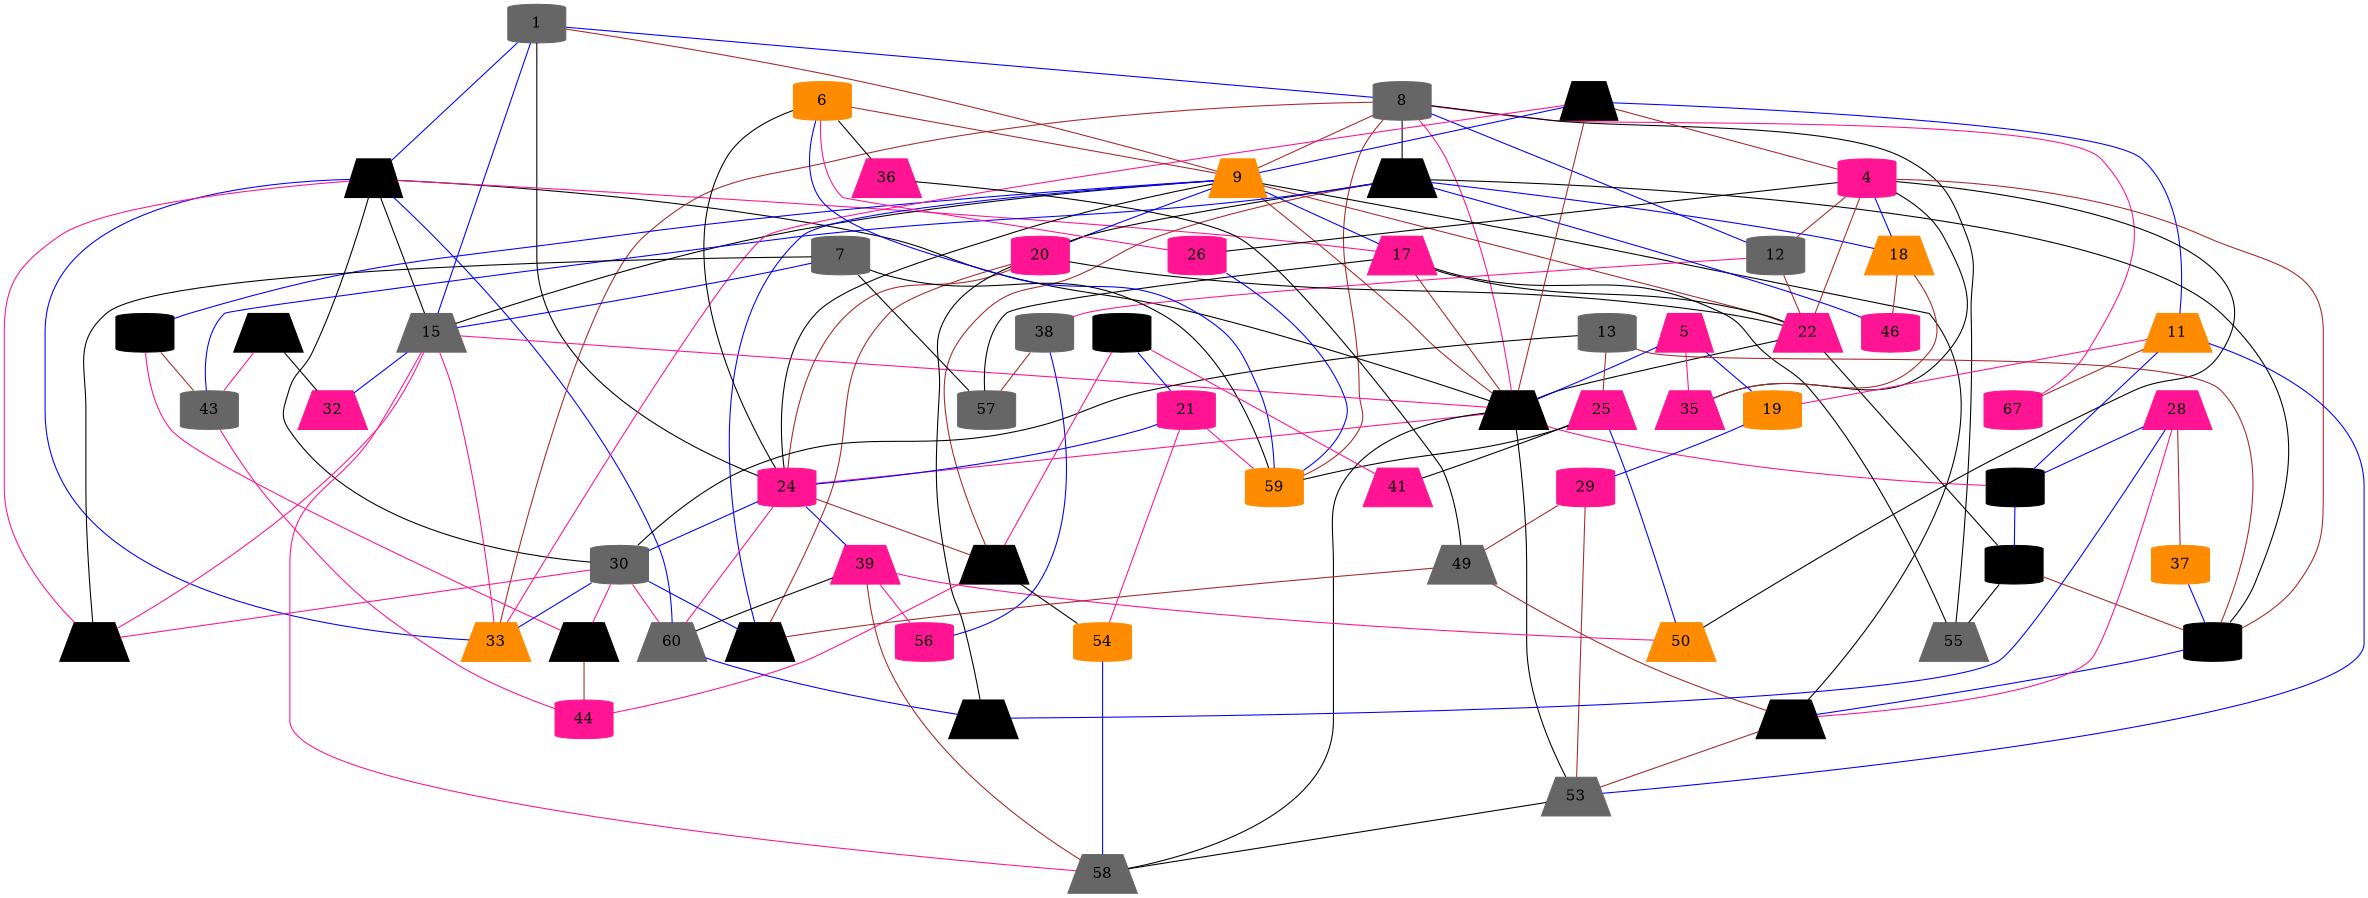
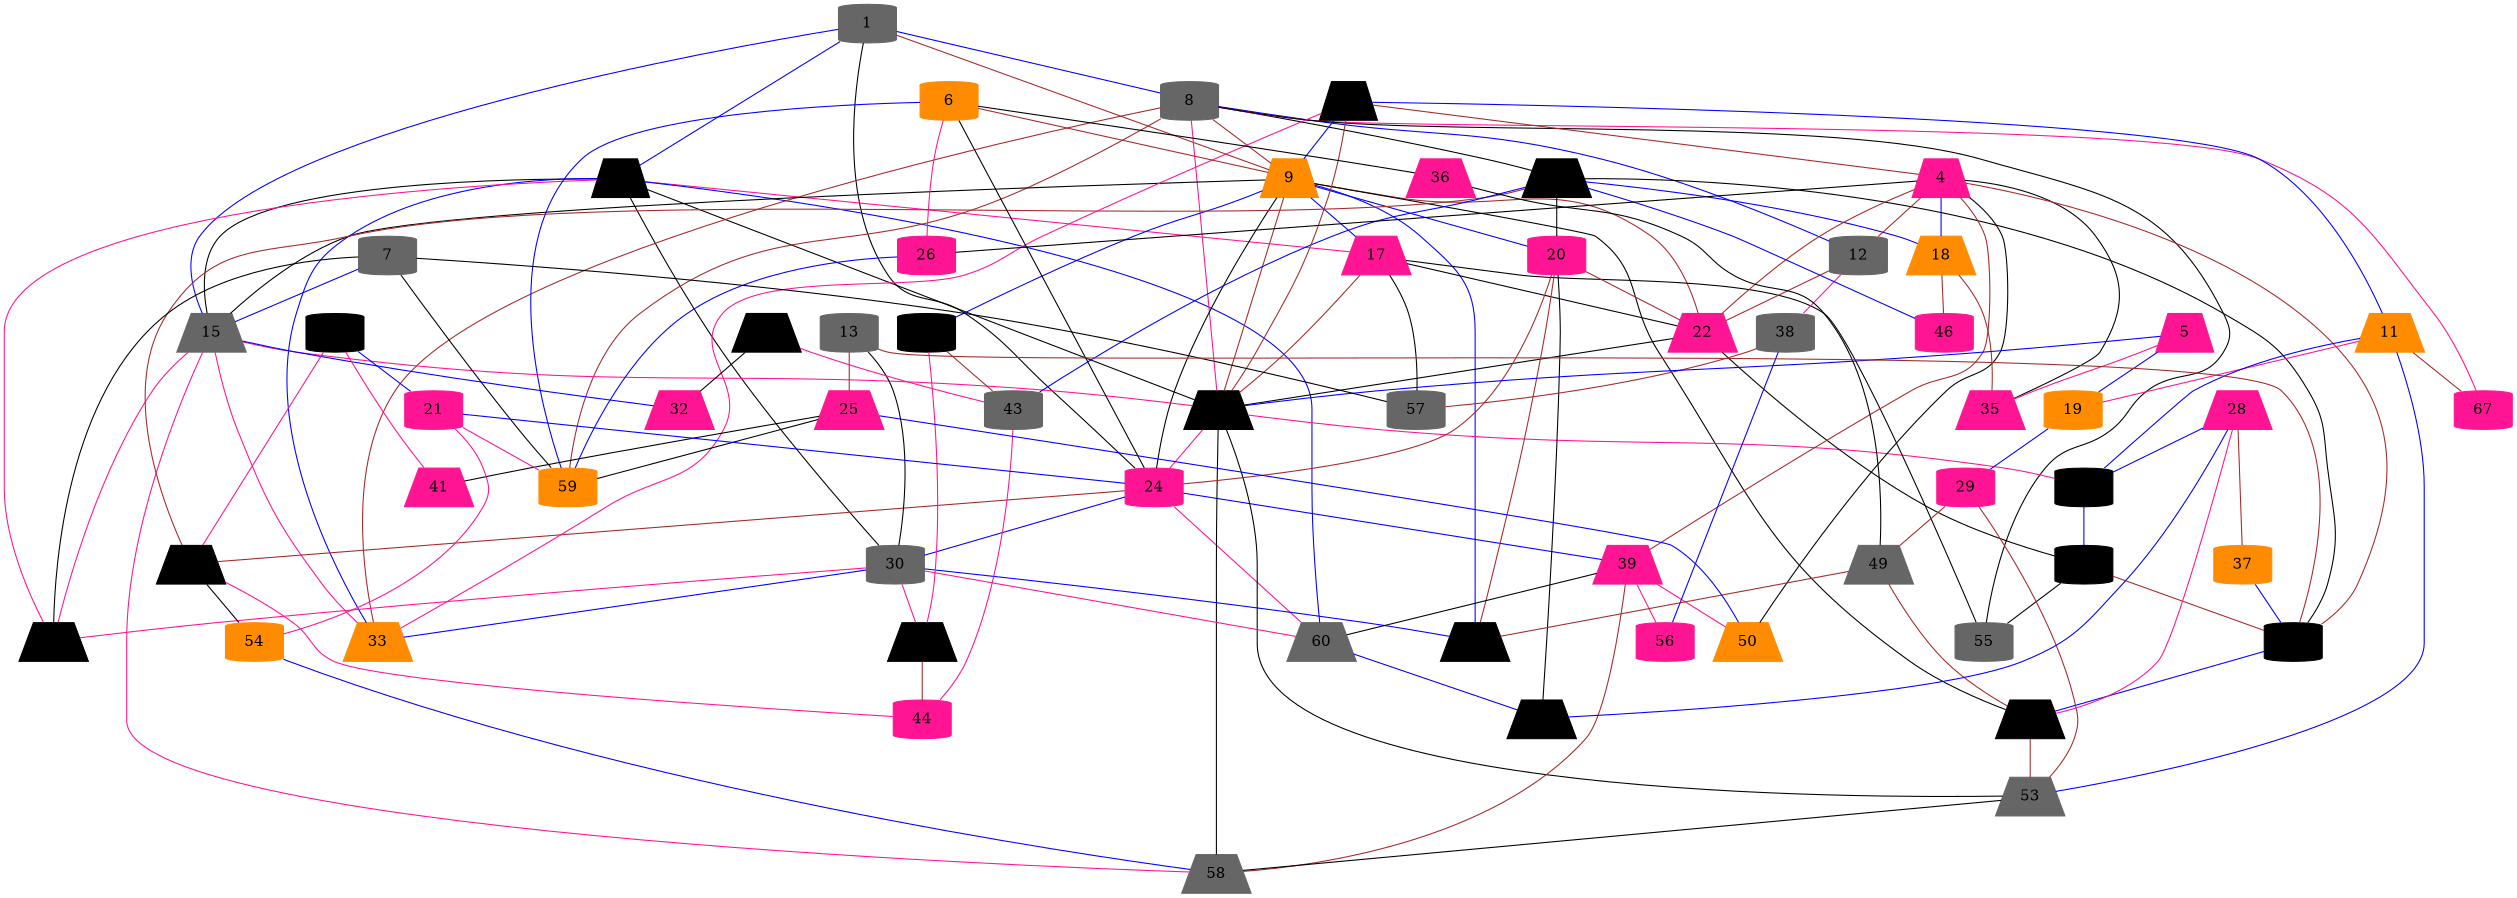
(1867, 178) -> (1941, 178)
(1409, 291) -> (1626, 292)
none -> (1897, 399)
(1954, 642) -> (1984, 642)
